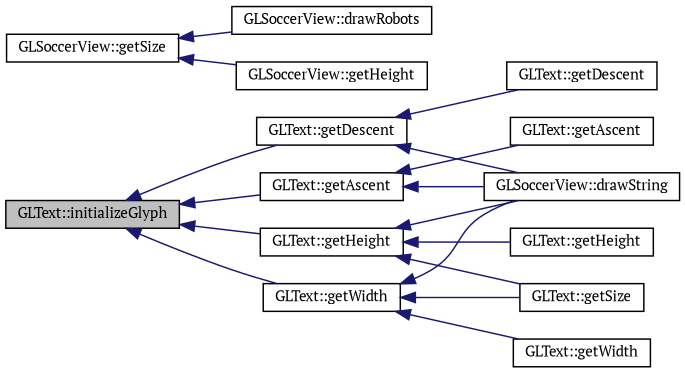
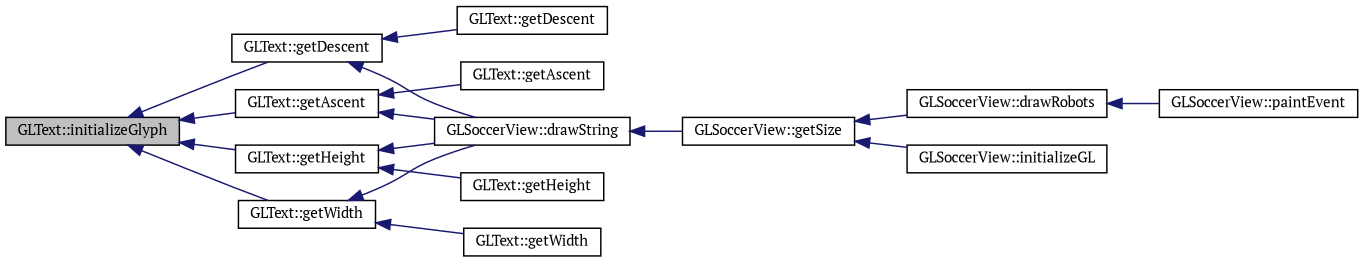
(332, 76) -> (1007, 159)
none -> (1259, 104)
none -> (663, 131)
(582, 298) -> none
